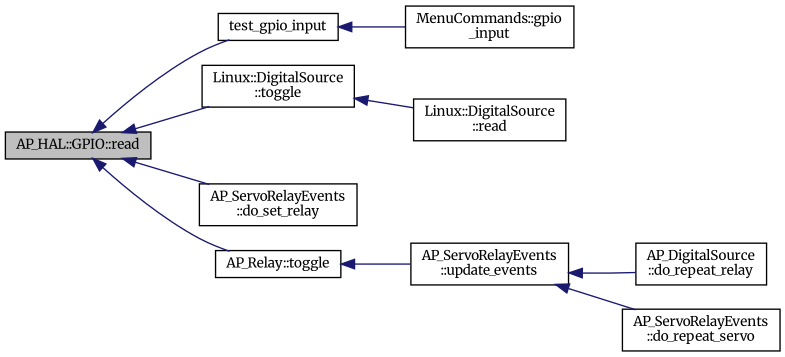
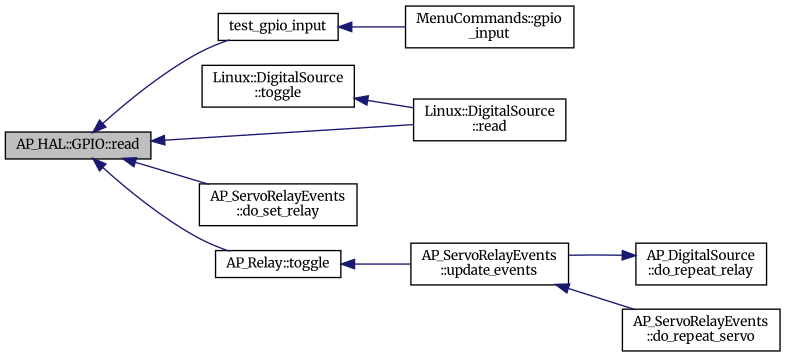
(172, 118) -> (289, 132)
(609, 273) -> (595, 255)
